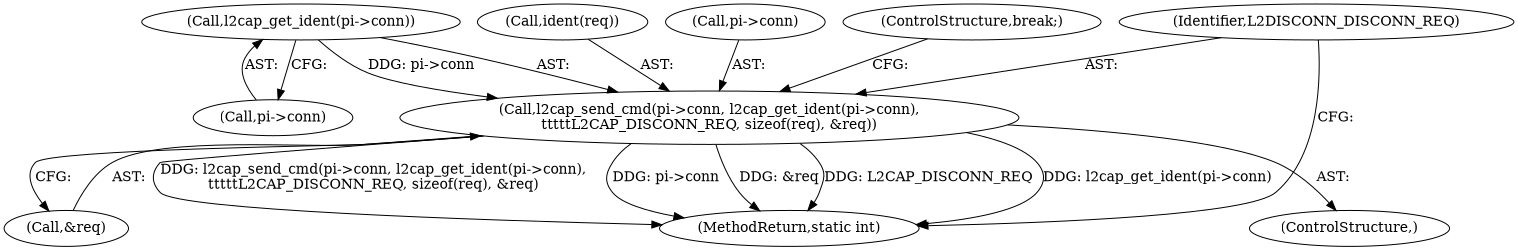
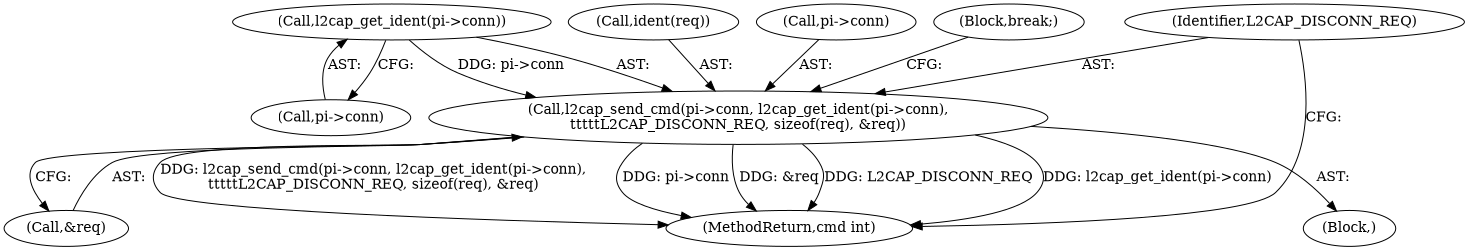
(972, 22) -> (1009, 22)
(1317, 22) -> (1295, 22)
(789, 228) -> (789, 228)
(1350, 228) -> (1350, 228)
